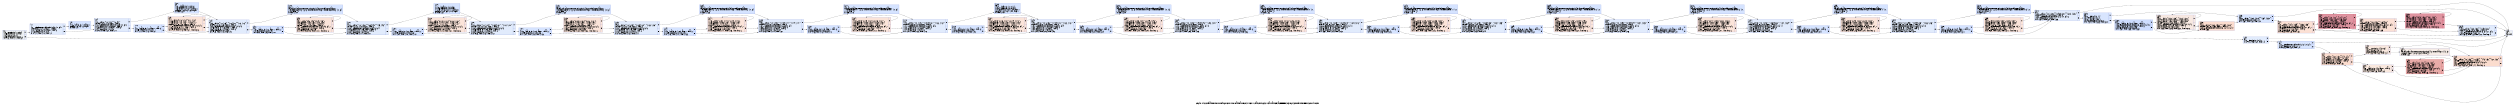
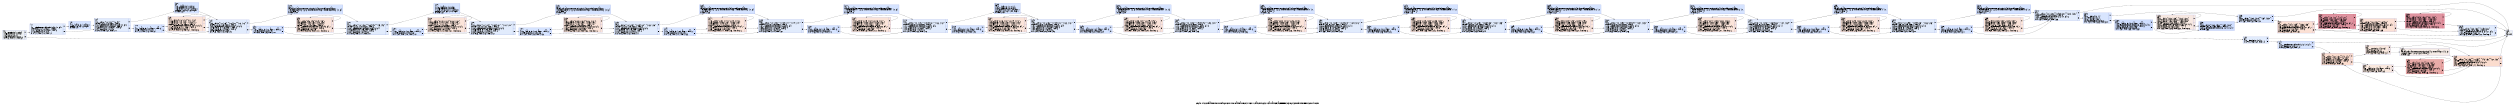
(2217, 26) -> (2217, 26)
